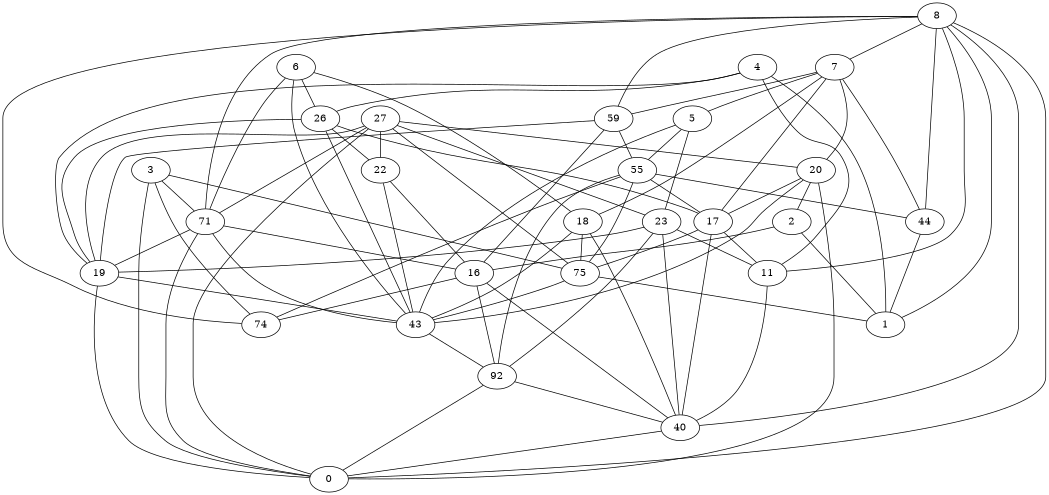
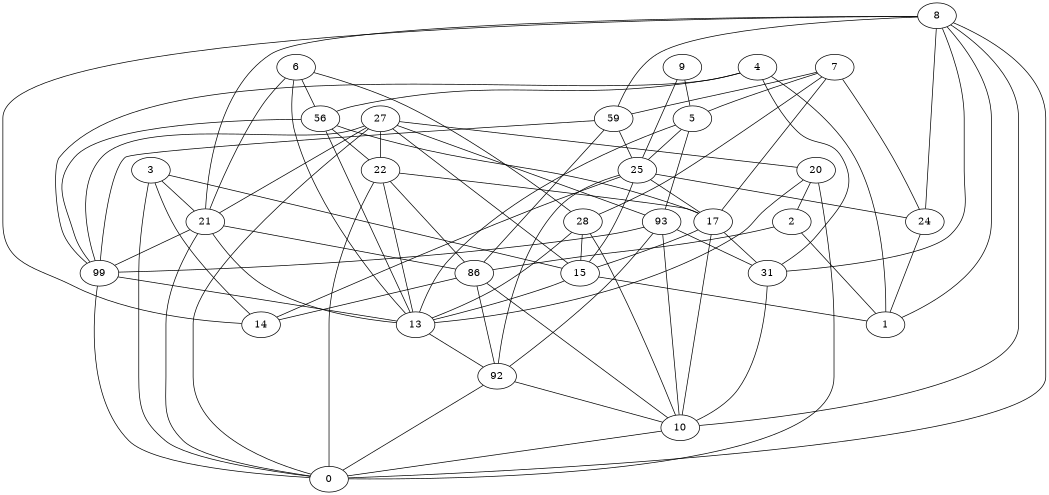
(886, 41) -> none
none -> (682, 67)
(320, 119) -> (320, 119)
(847, 122) -> none
(637, 170) -> (637, 170)
(761, 198) -> (557, 192)
(205, 222) -> (205, 222)
(583, 222) -> (583, 222)
(662, 222) -> (662, 222)
(925, 222) -> (925, 222)
(99, 273) -> (99, 273)
(474, 273) -> (474, 273)
(580, 273) -> (580, 273)
(767, 273) -> (767, 273)
none -> (329, 320)
(261, 325) -> (261, 325)
(416, 325) -> (416, 325)
(680, 428) -> (680, 428)
